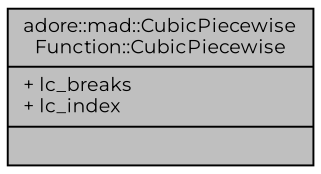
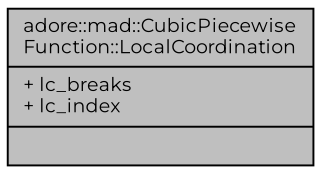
(161, 47) -> (161, 47)
